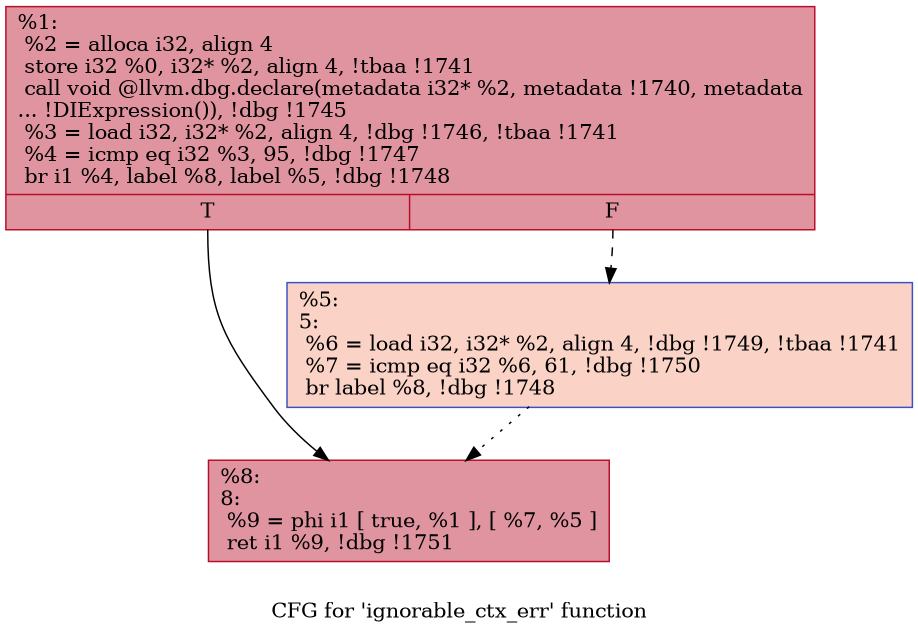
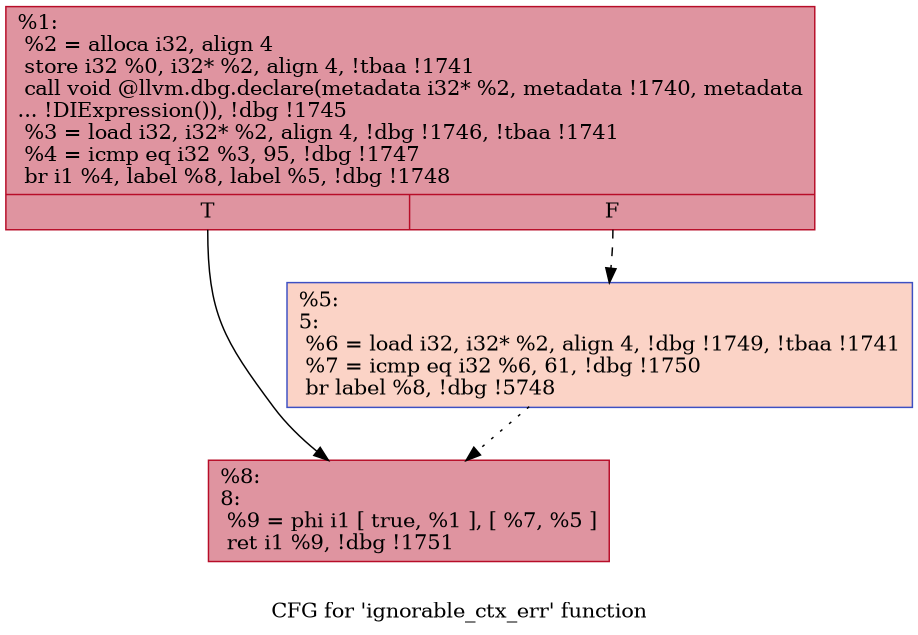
(427, 388) -> (427, 388)
